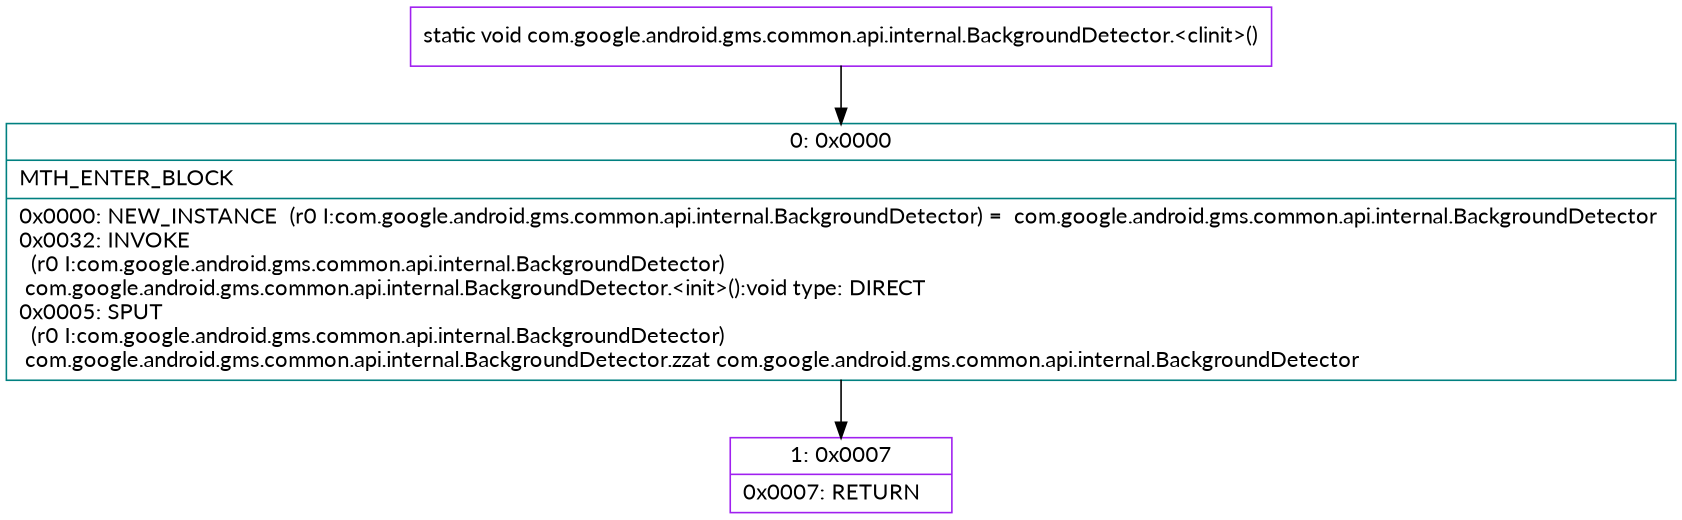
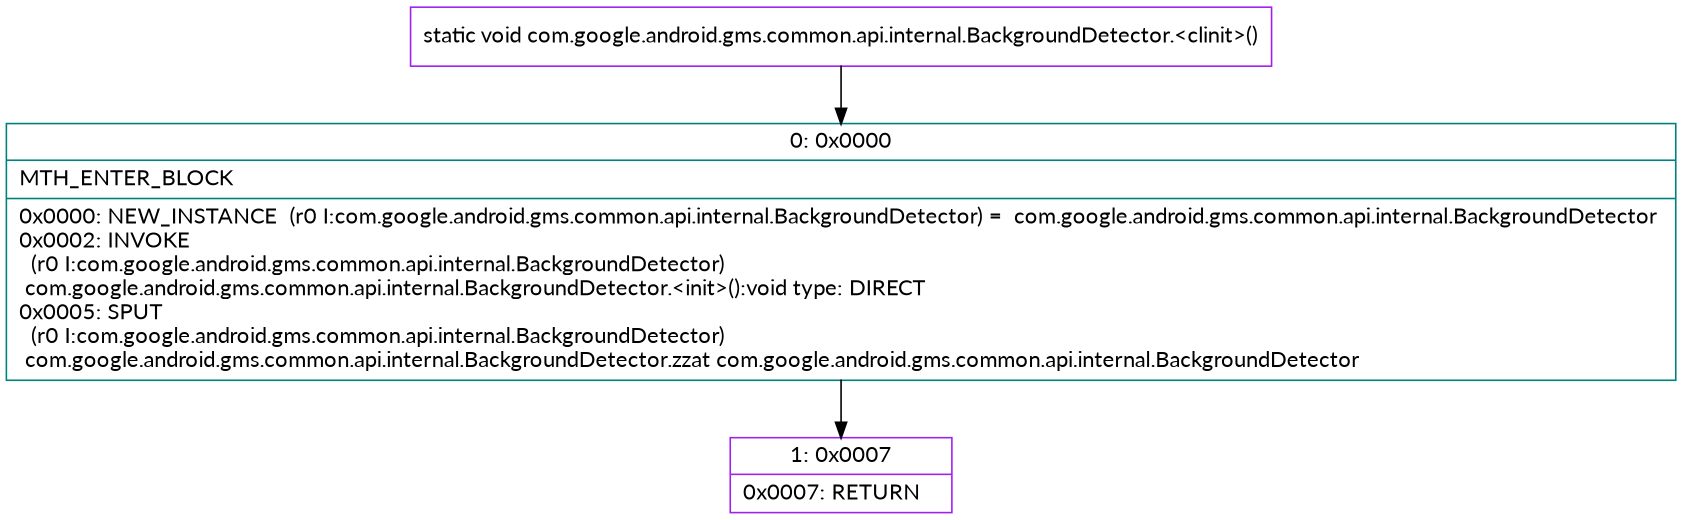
(111, 241) -> (111, 241)
